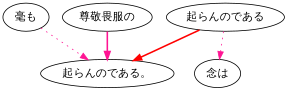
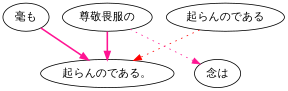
(61, 42) -> (61, 42)
(222, 42) -> (158, 43)
(170, 44) -> (170, 44)
